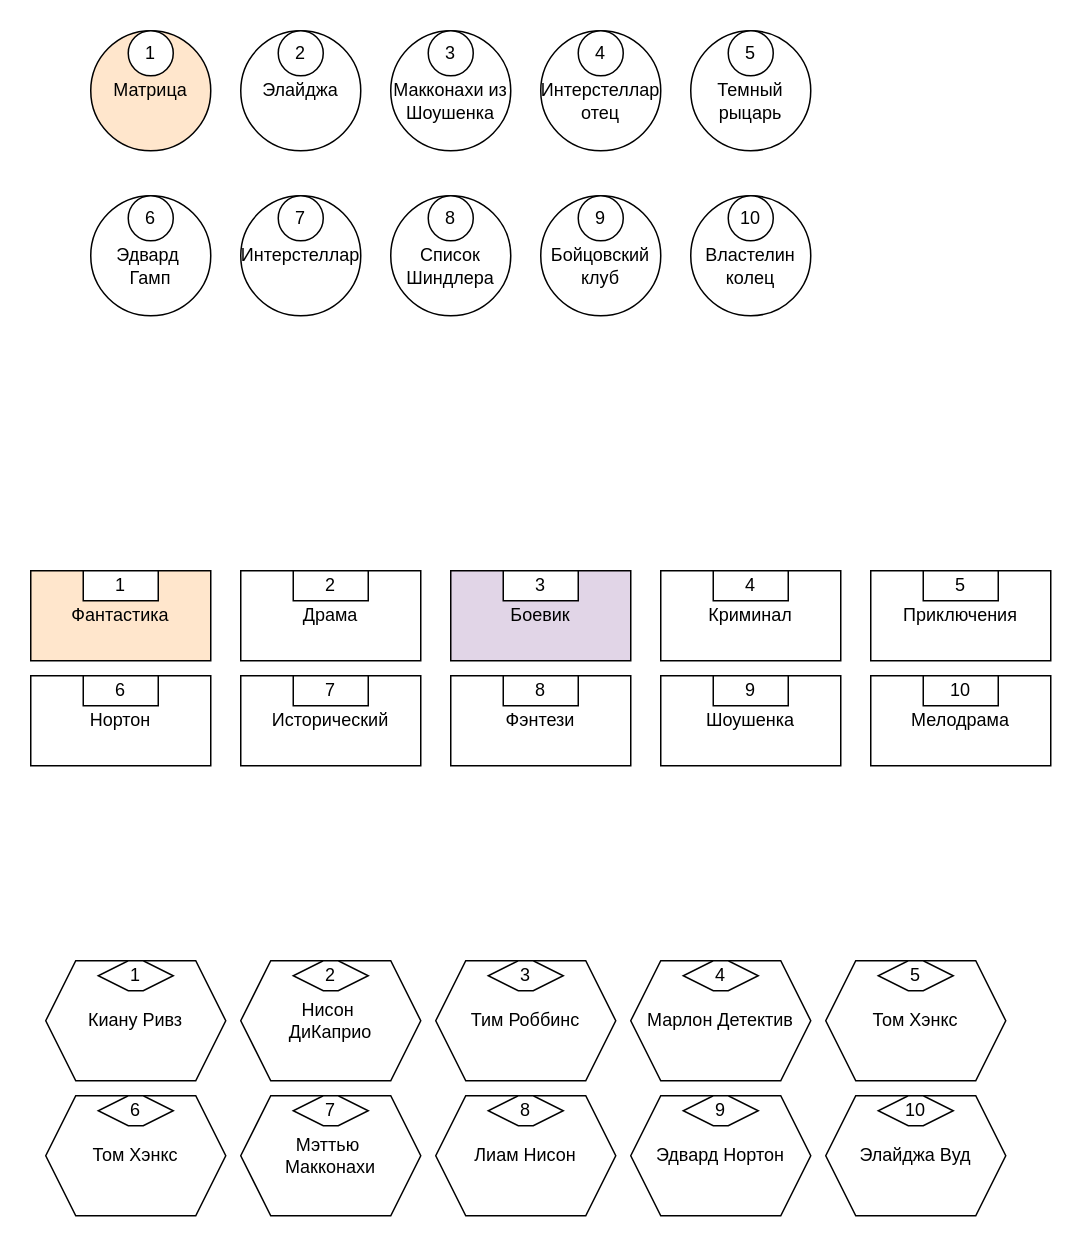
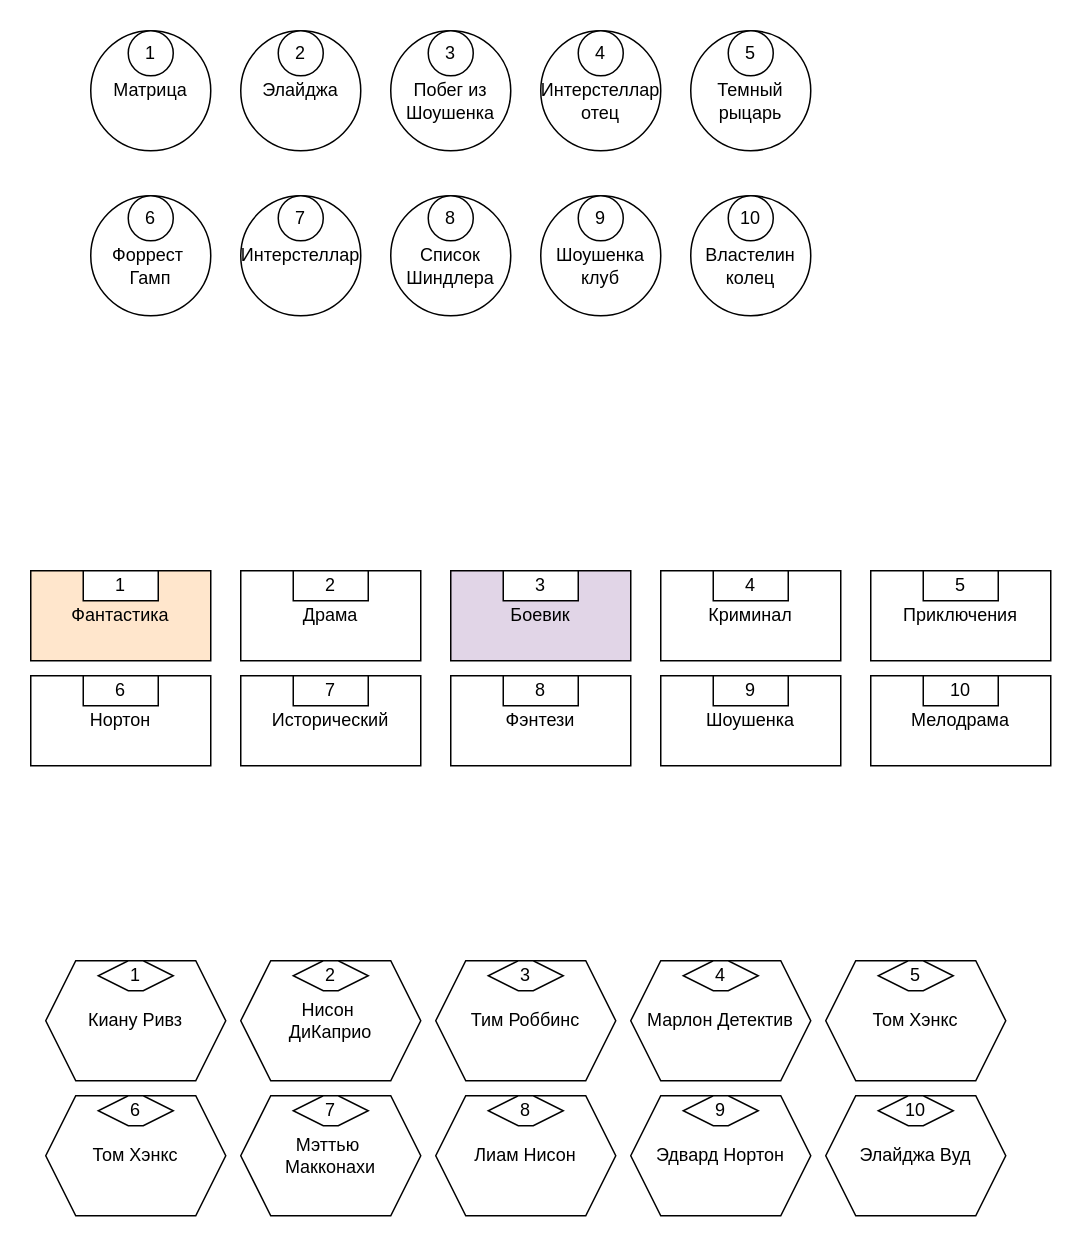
(151, 91) -> (151, 91)
(451, 91) -> (451, 91)
(151, 256) -> (151, 256)
(601, 256) -> (601, 256)
